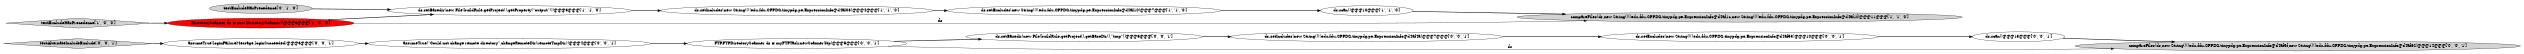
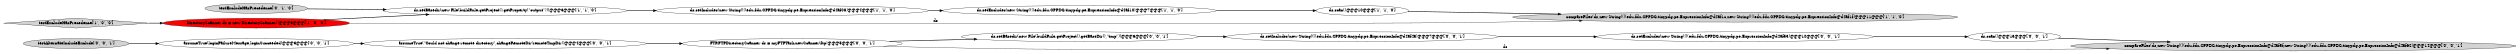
(78, 44) -> (76, 44)
